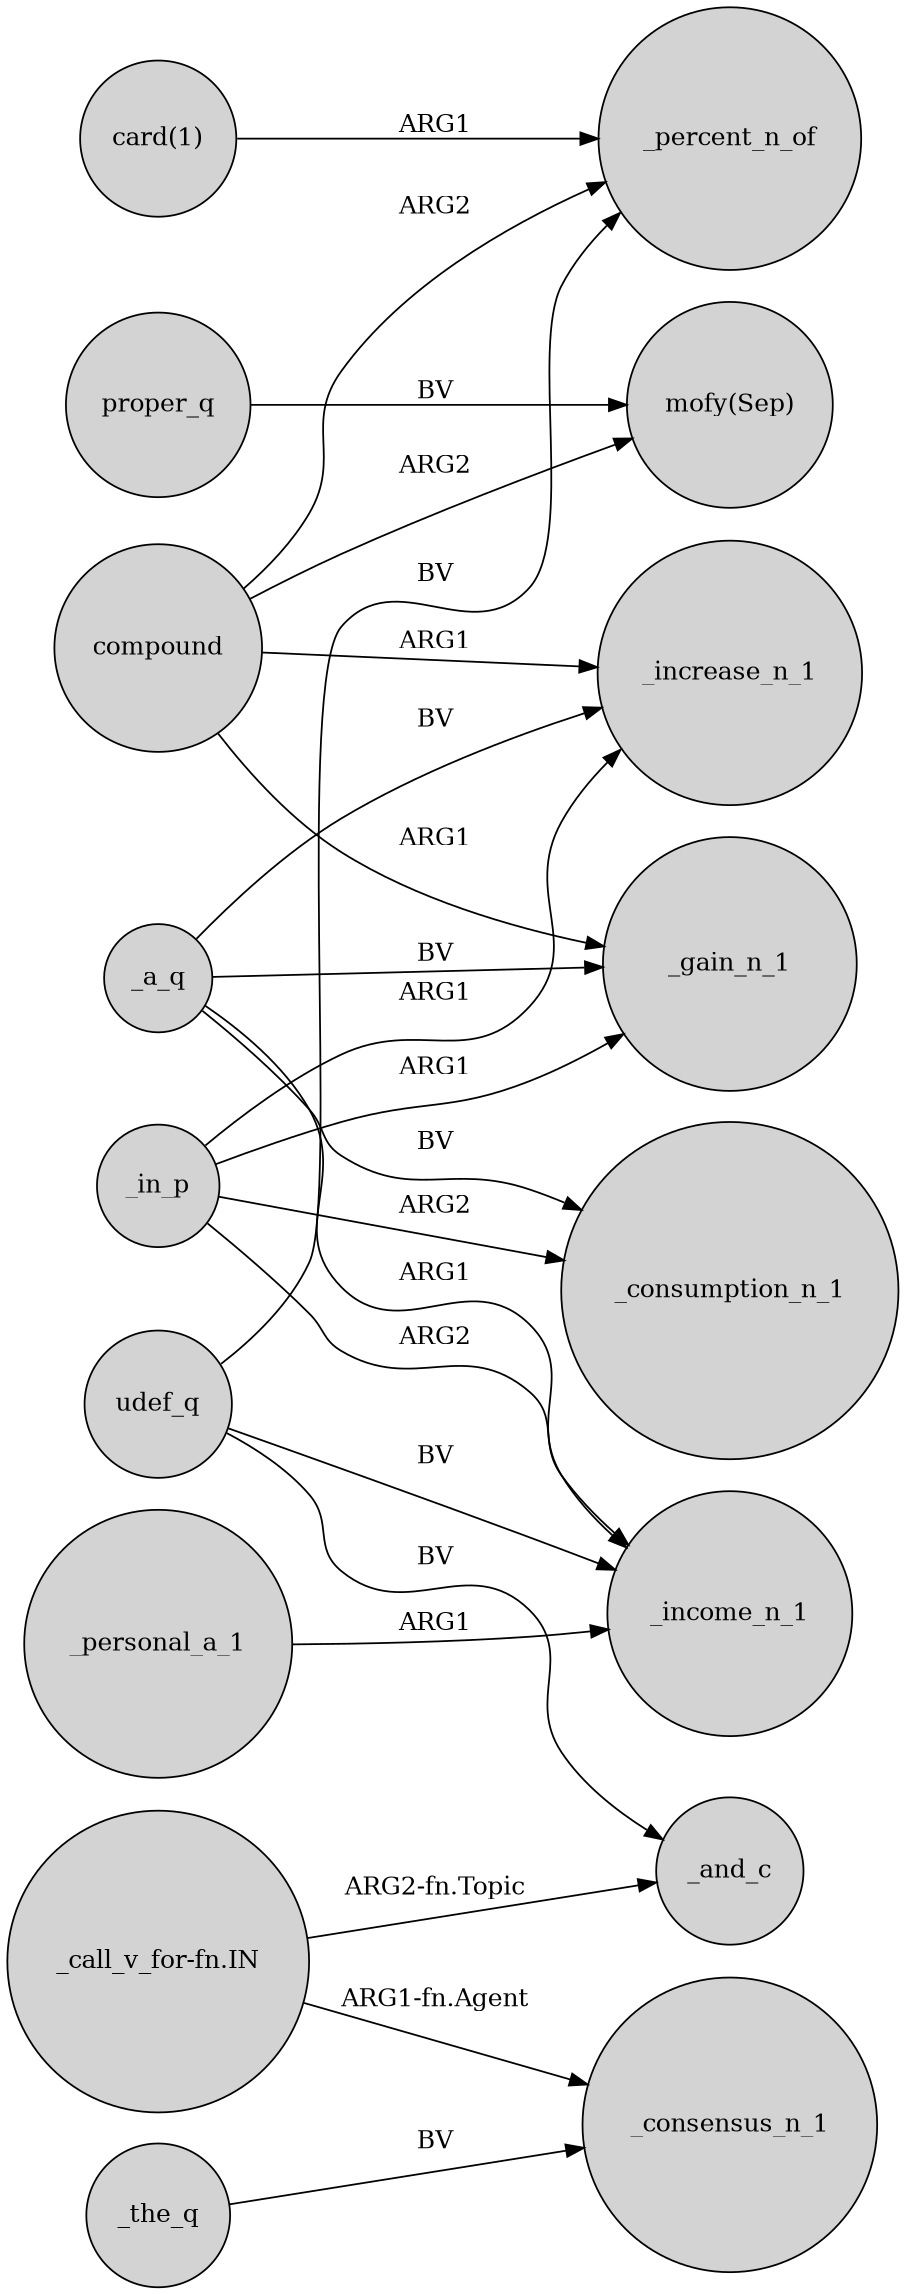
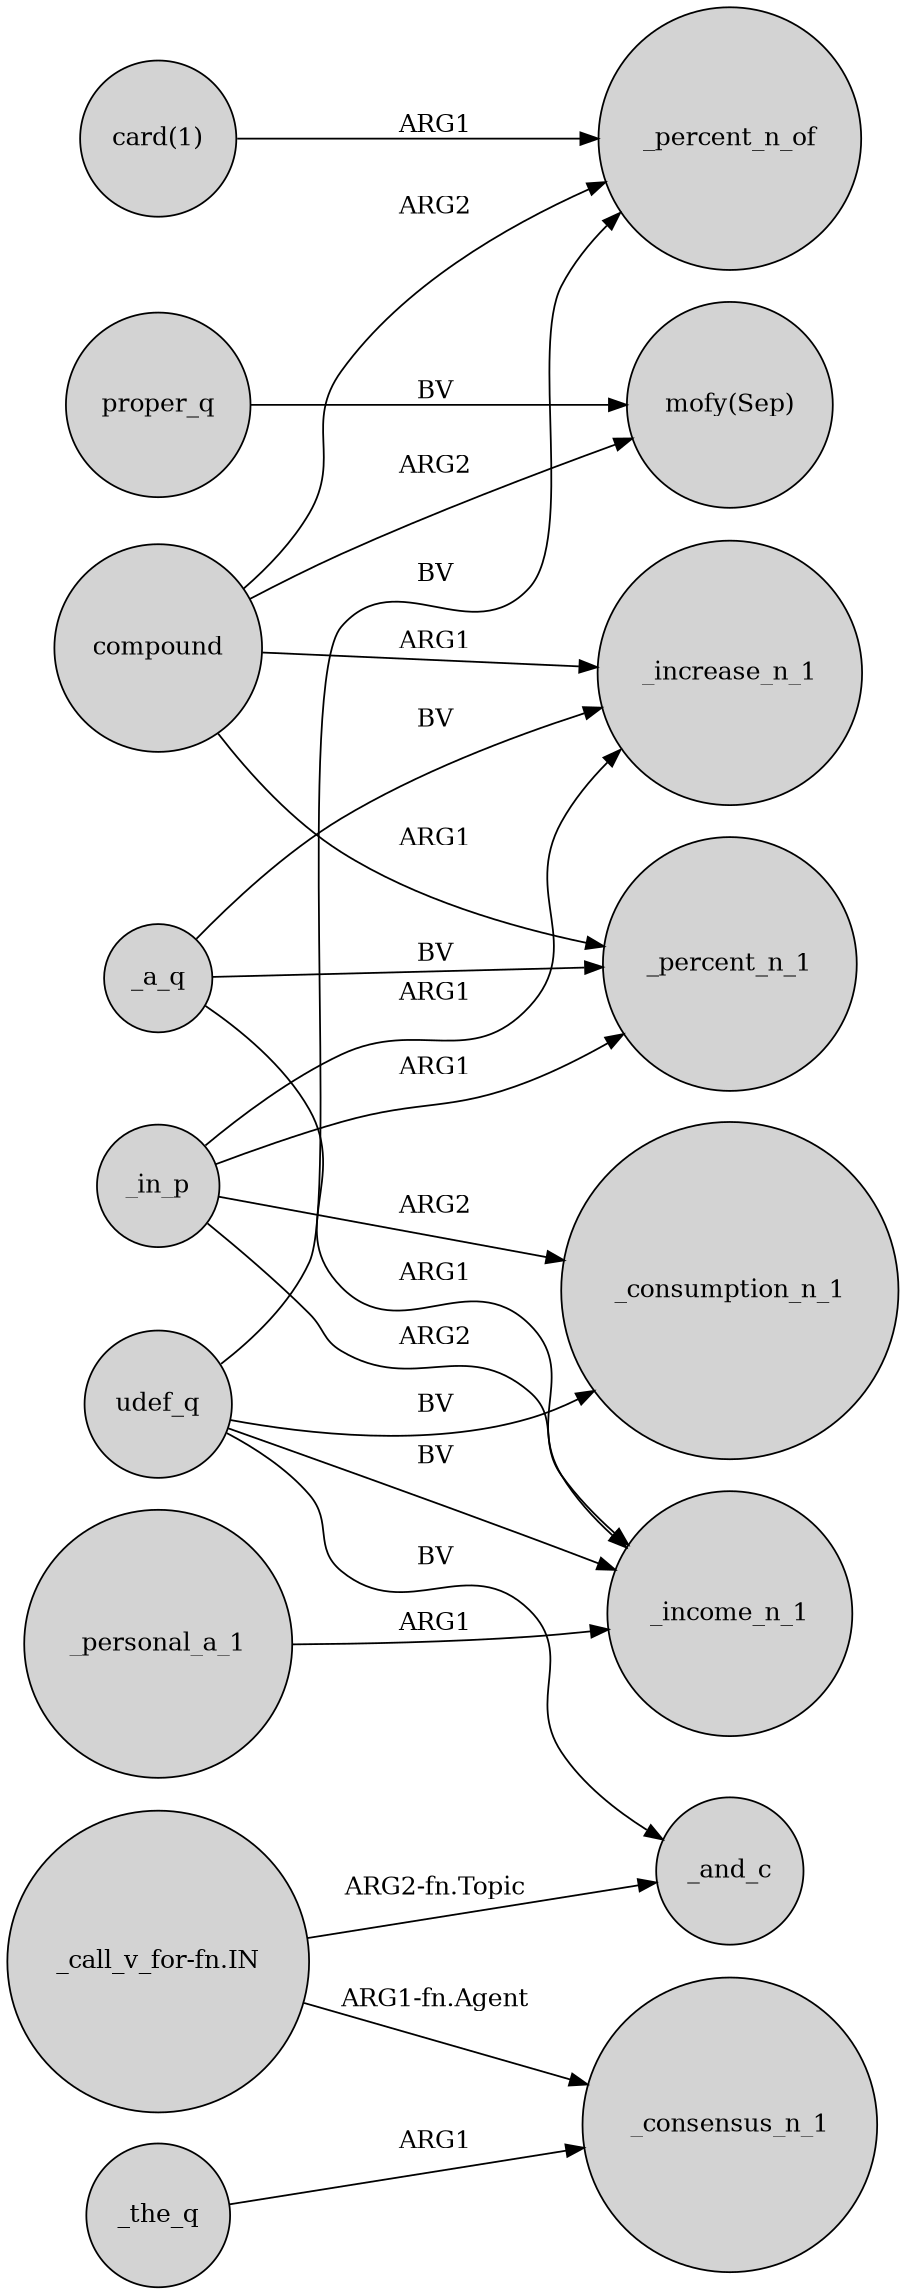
(730, 964) -> (730, 964)
(354, 1162) -> (407, 1436)
(435, 2142) -> (435, 2142)
